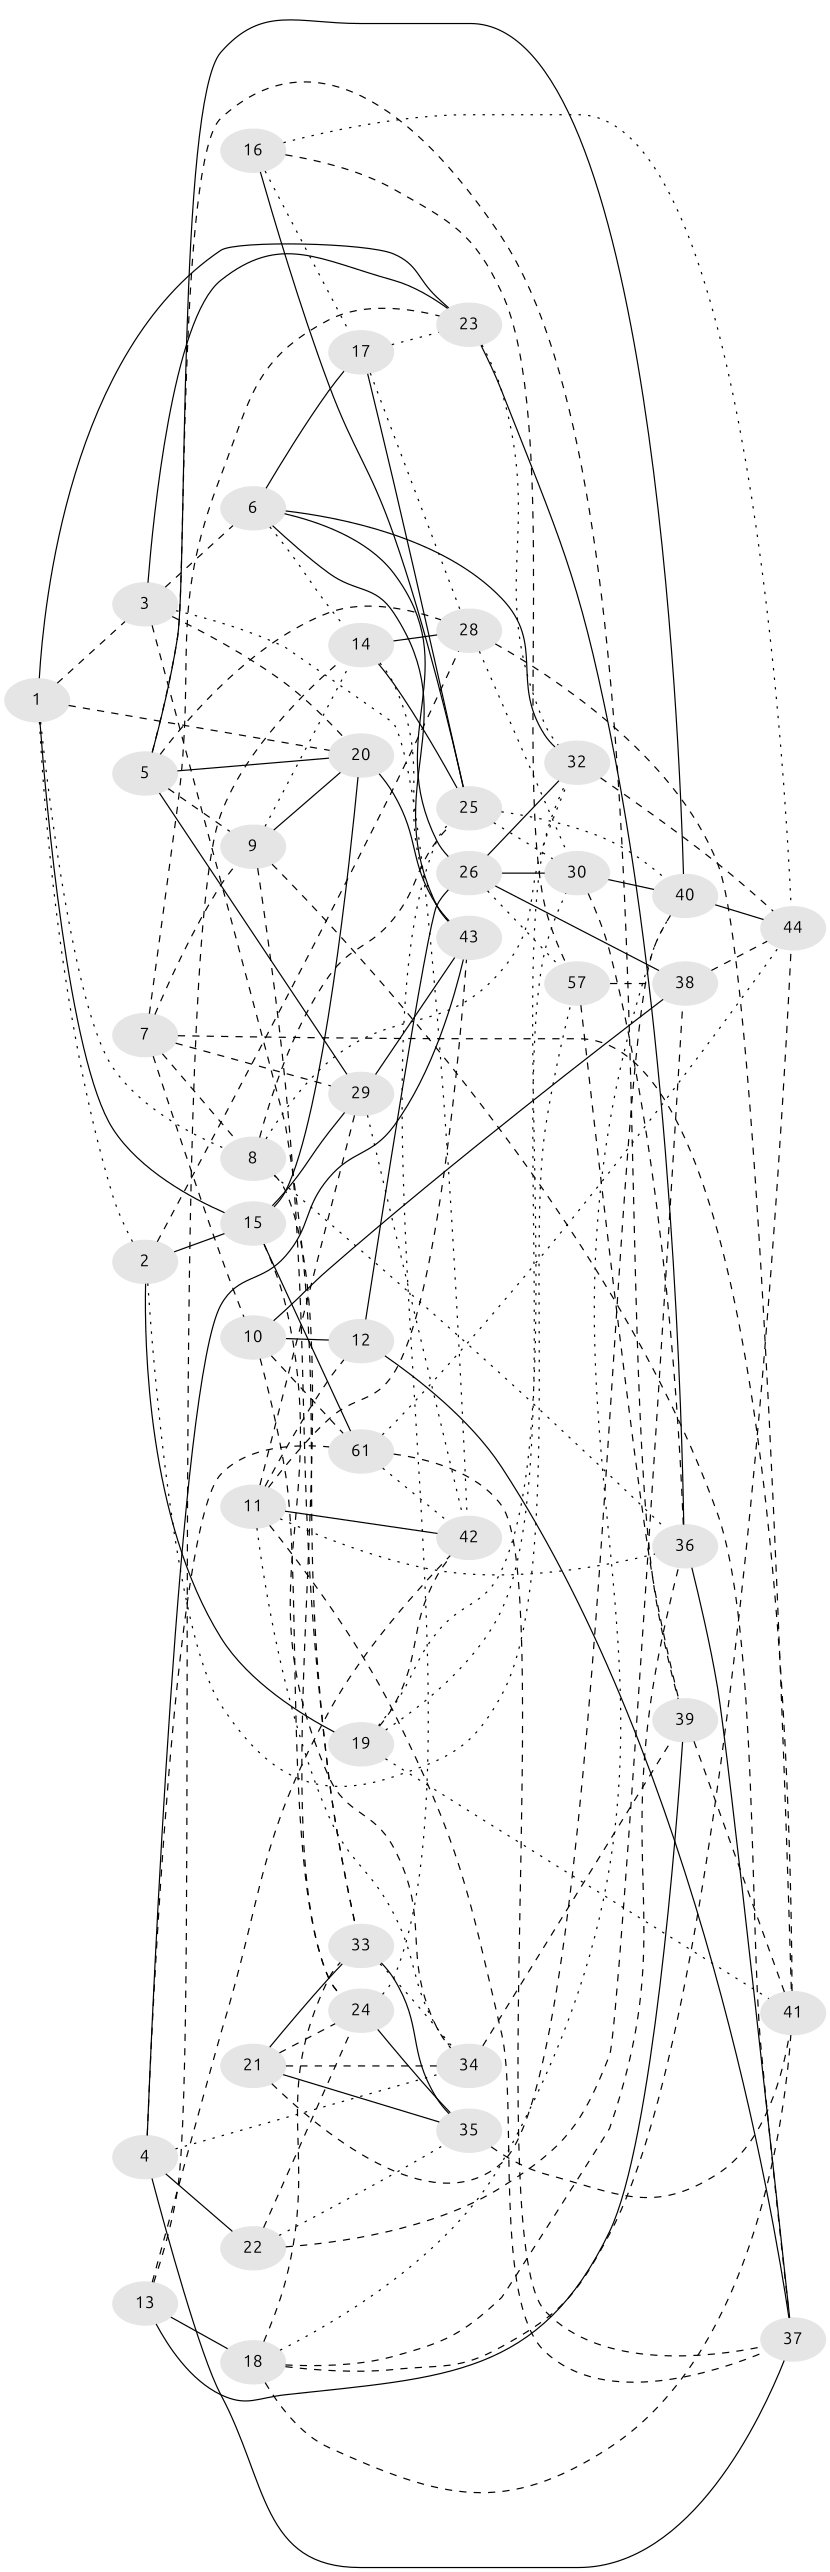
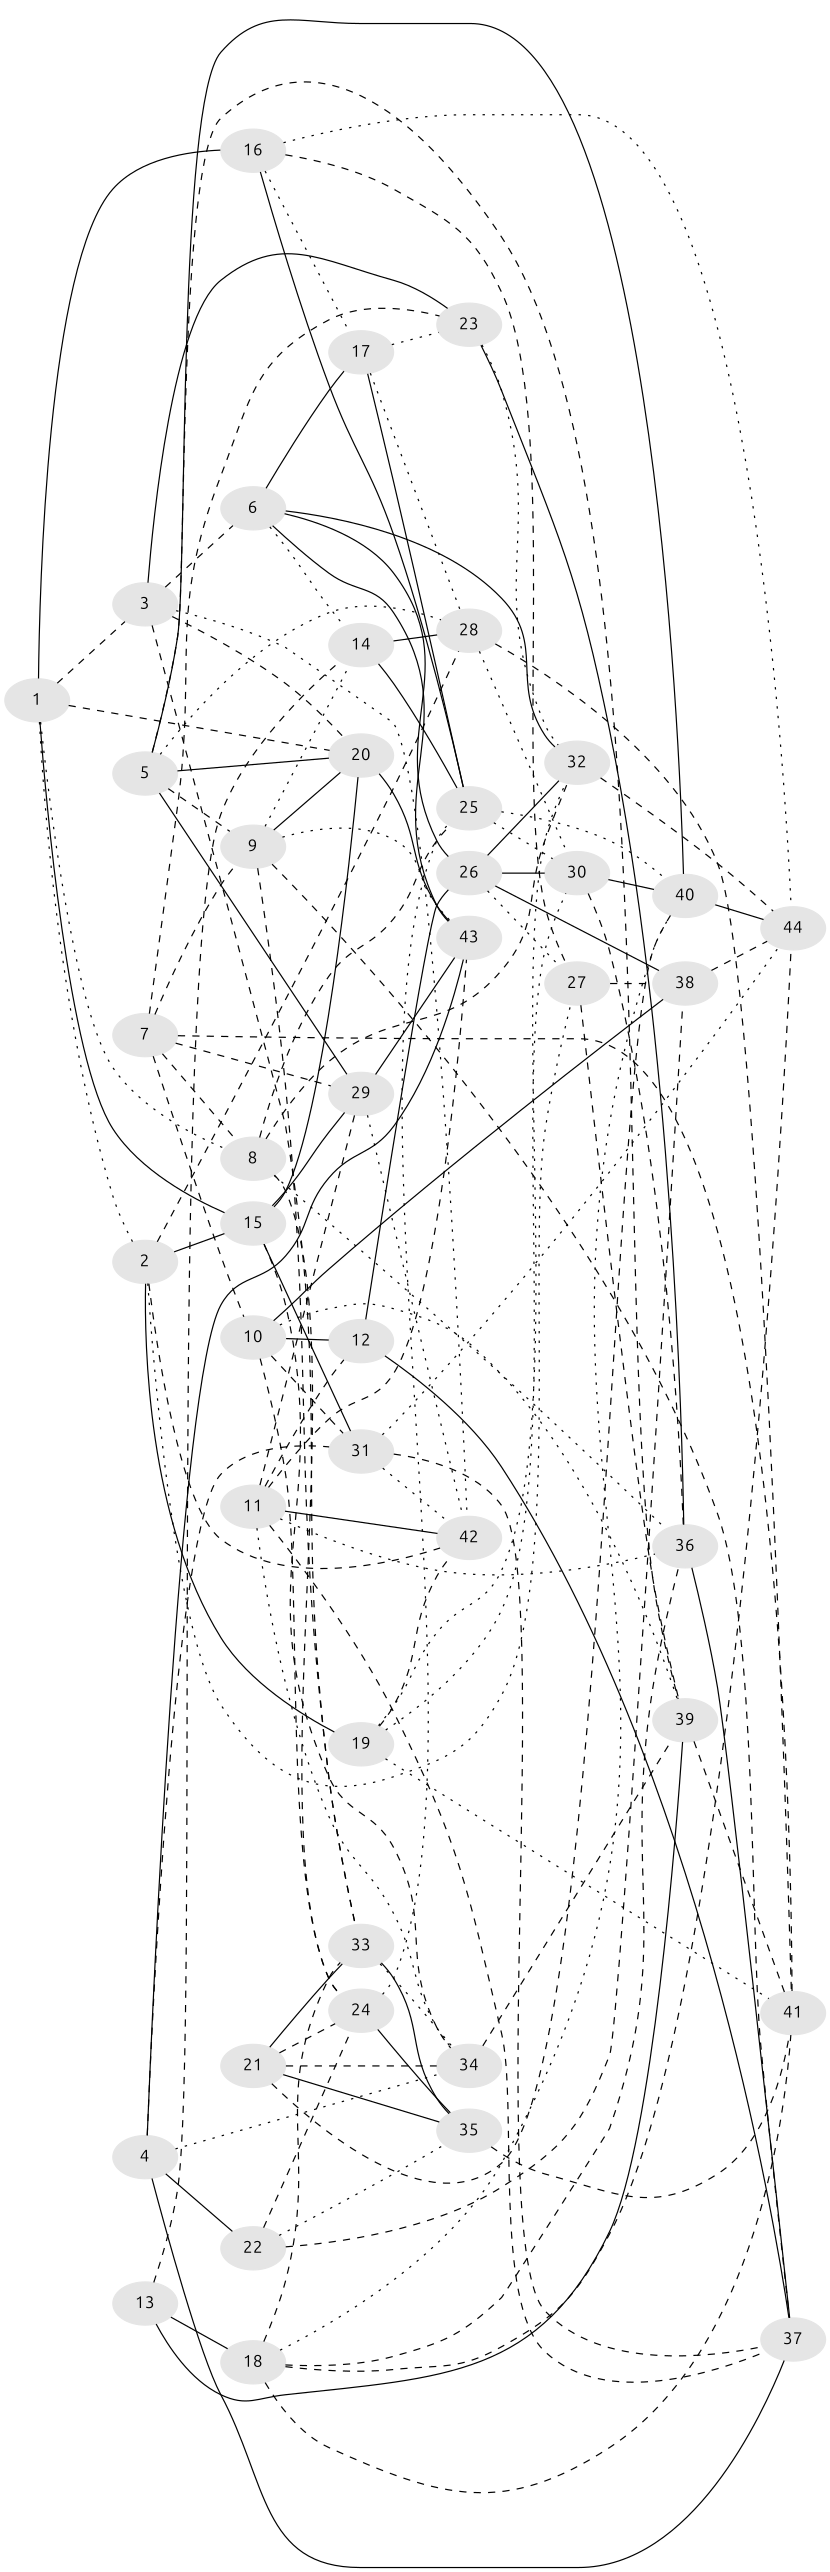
(142, 332) -> (59, 371)
(288, 633) -> (288, 633)
(409, 731) -> (387, 837)
(577, 984) -> (577, 984)
(475, 995) -> (475, 995)
none -> (550, 1436)
(361, 1452) -> (361, 1452)
(257, 1898) -> (216, 1533)
